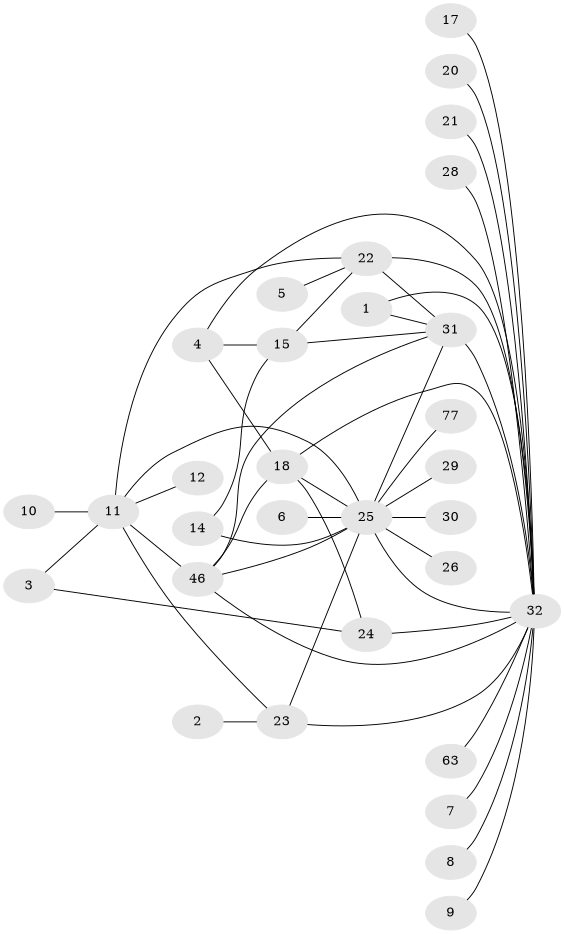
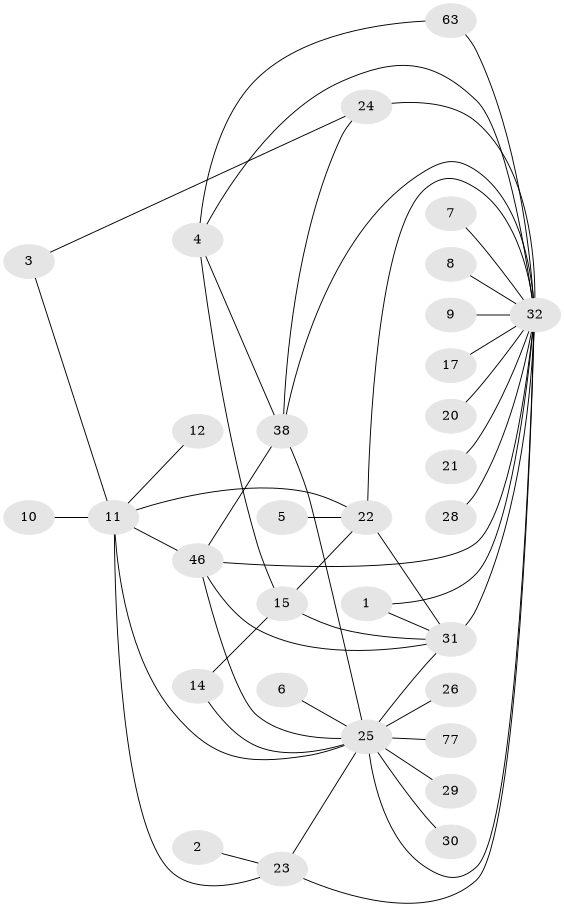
none -> (266, 71)
(282, 467) -> (282, 431)
